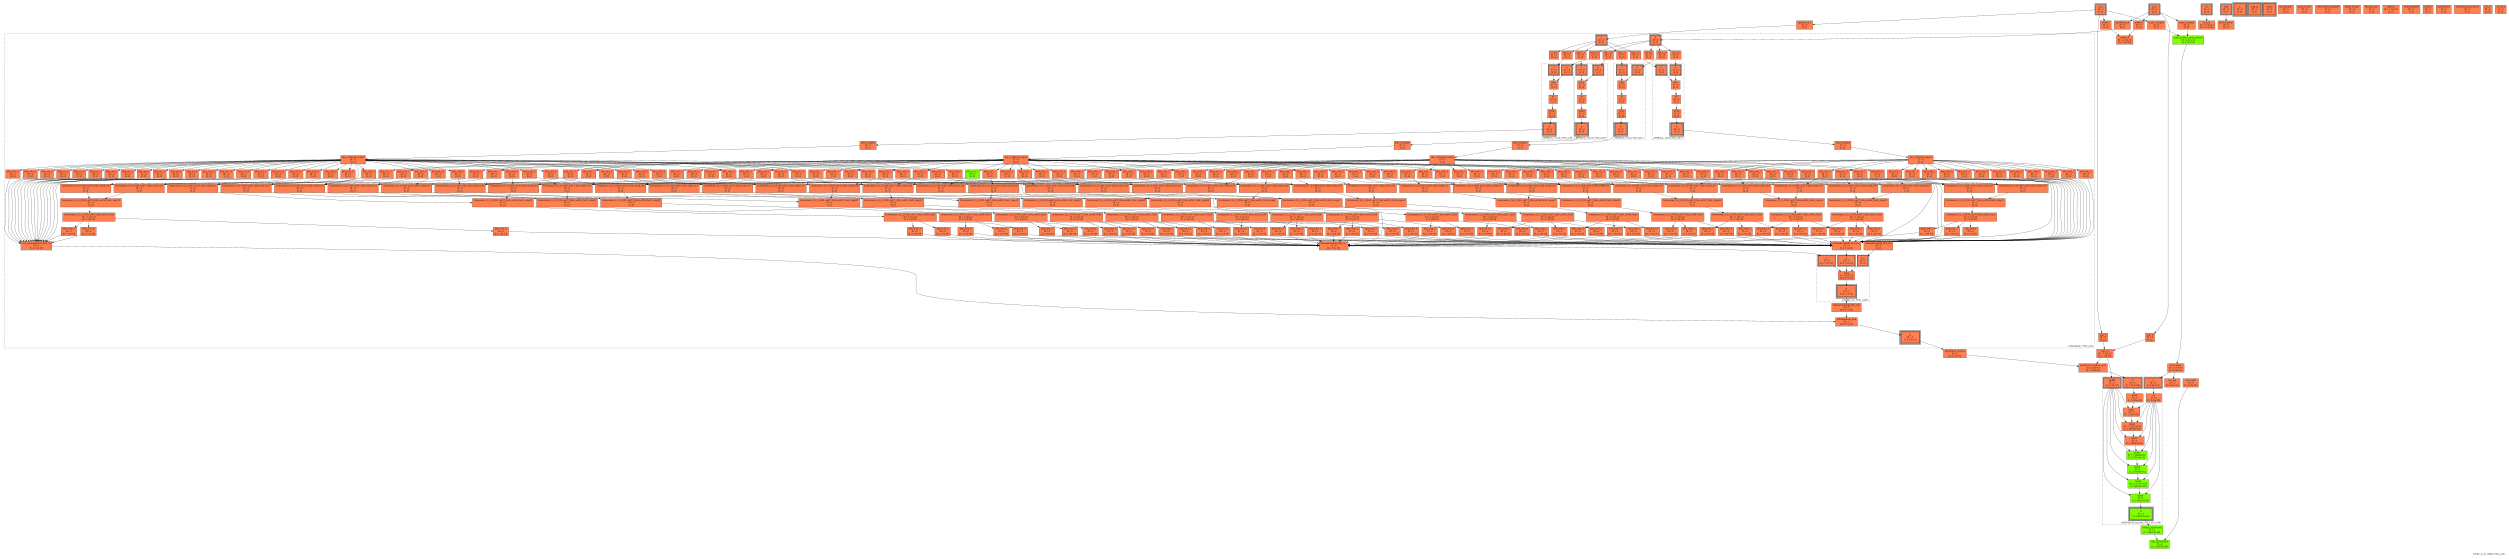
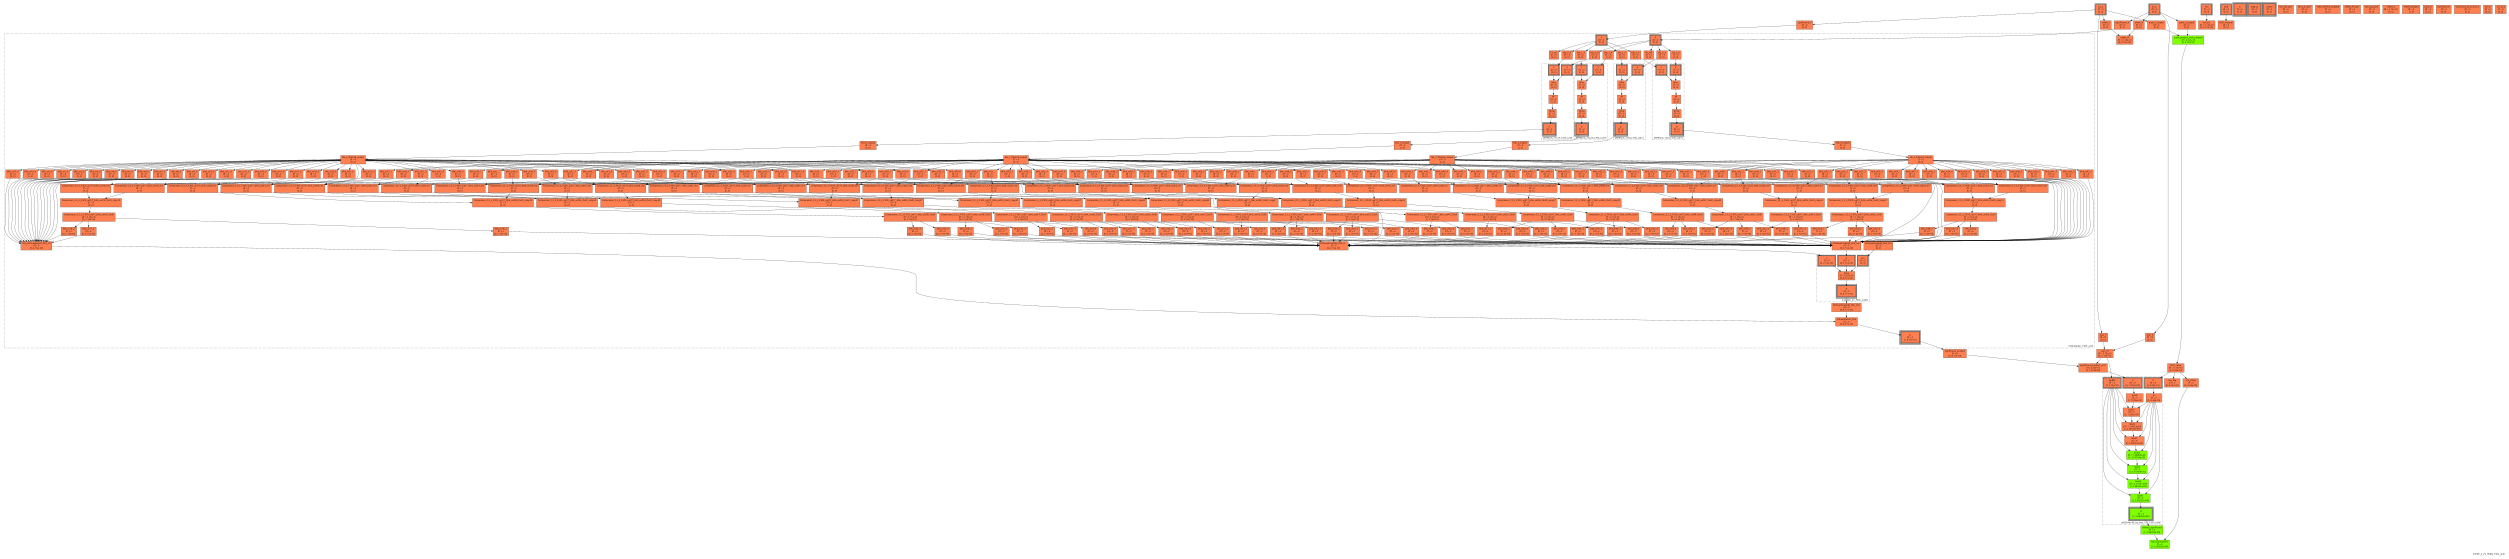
(972, 174) -> (972, 174)
(2051, 188) -> none
(1837, 231) -> none
none -> (2183, 375)
